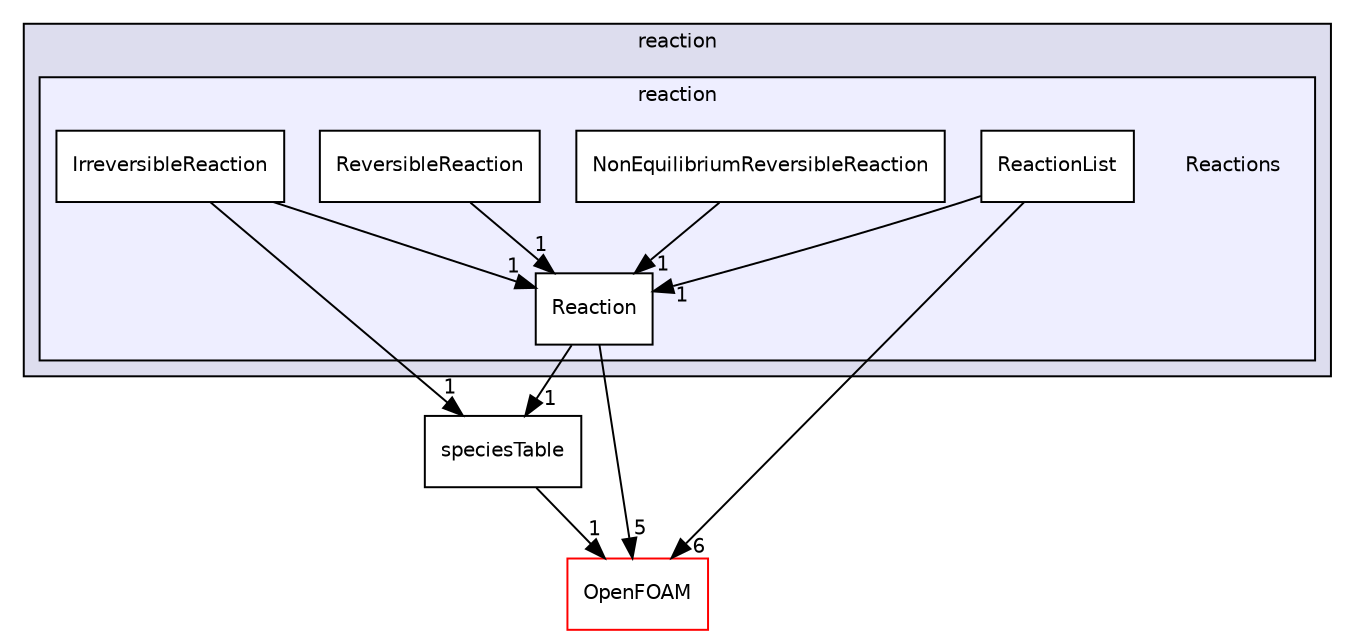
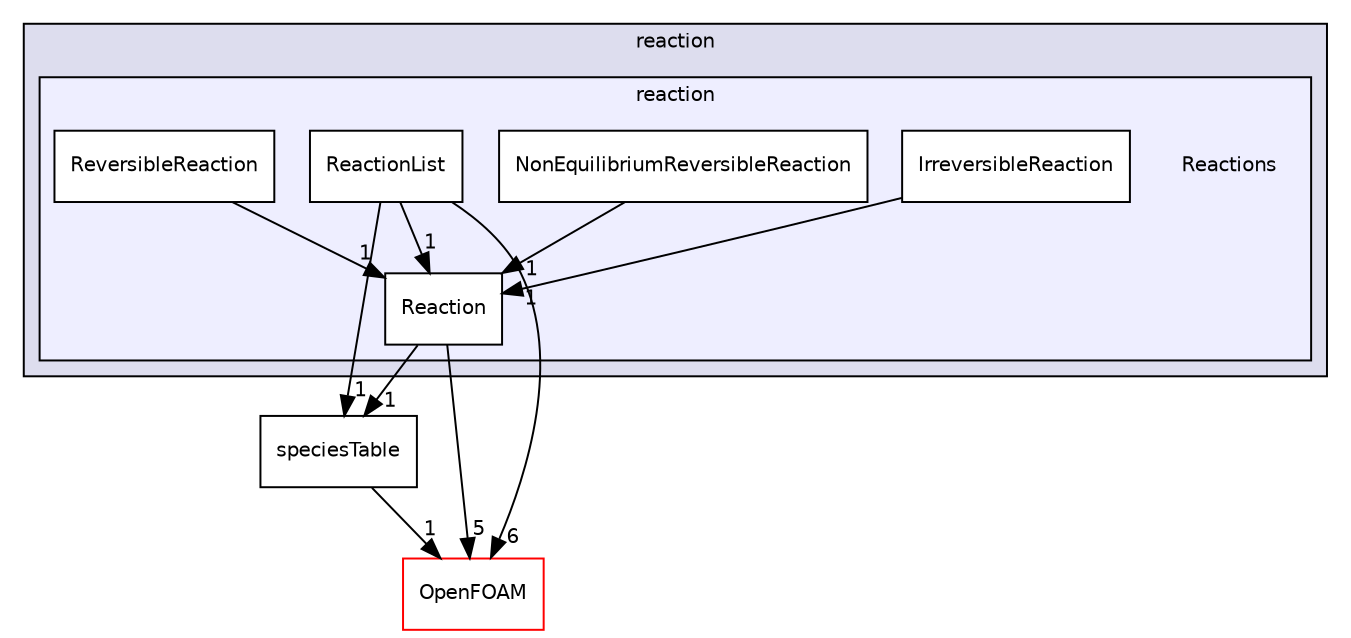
(329, 302) -> (364, 299)
